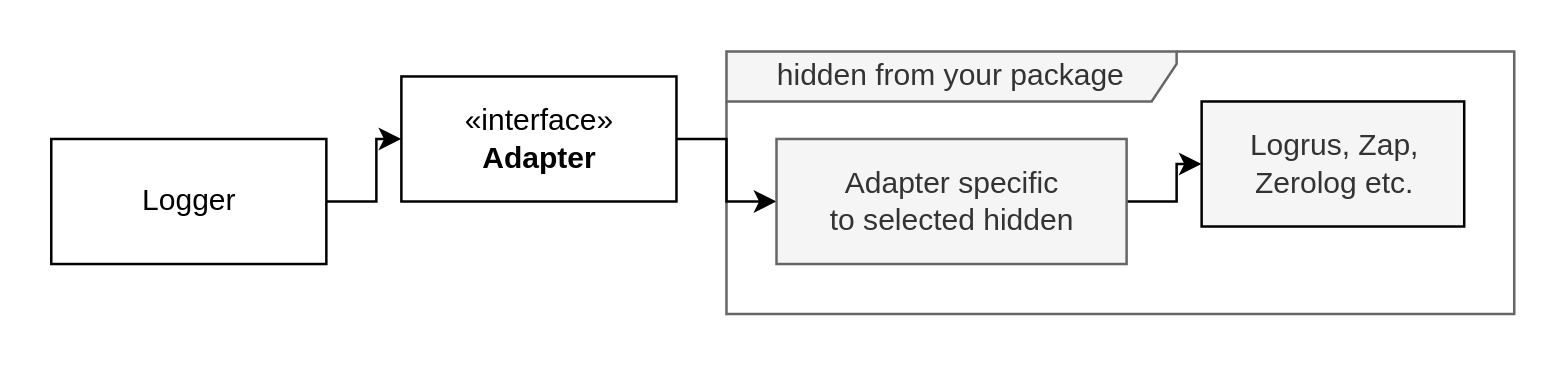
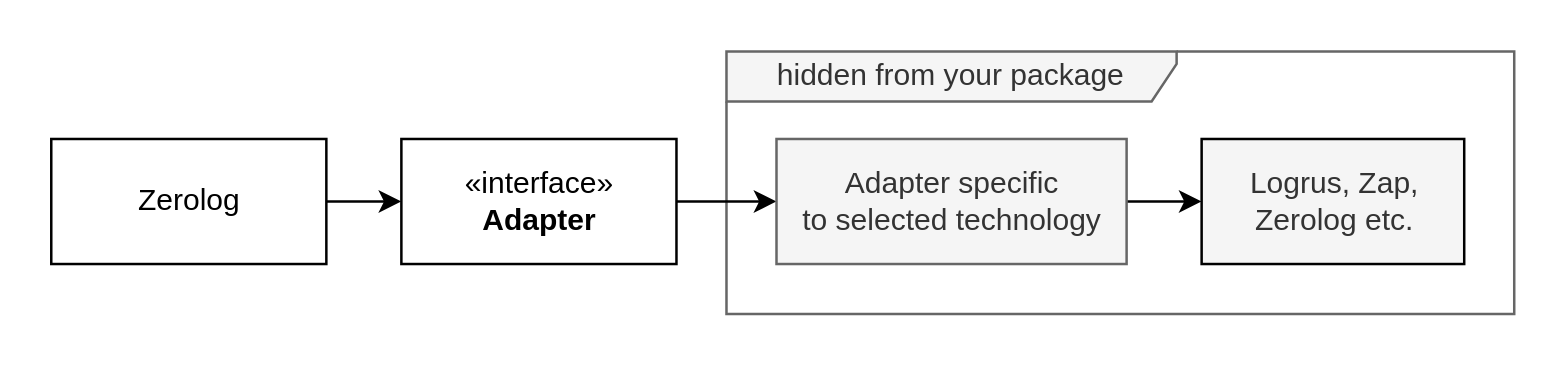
(539, 139) -> (539, 201)
(1333, 164) -> (1333, 201)
(190, 201) -> (190, 201)
(953, 201) -> (953, 201)
